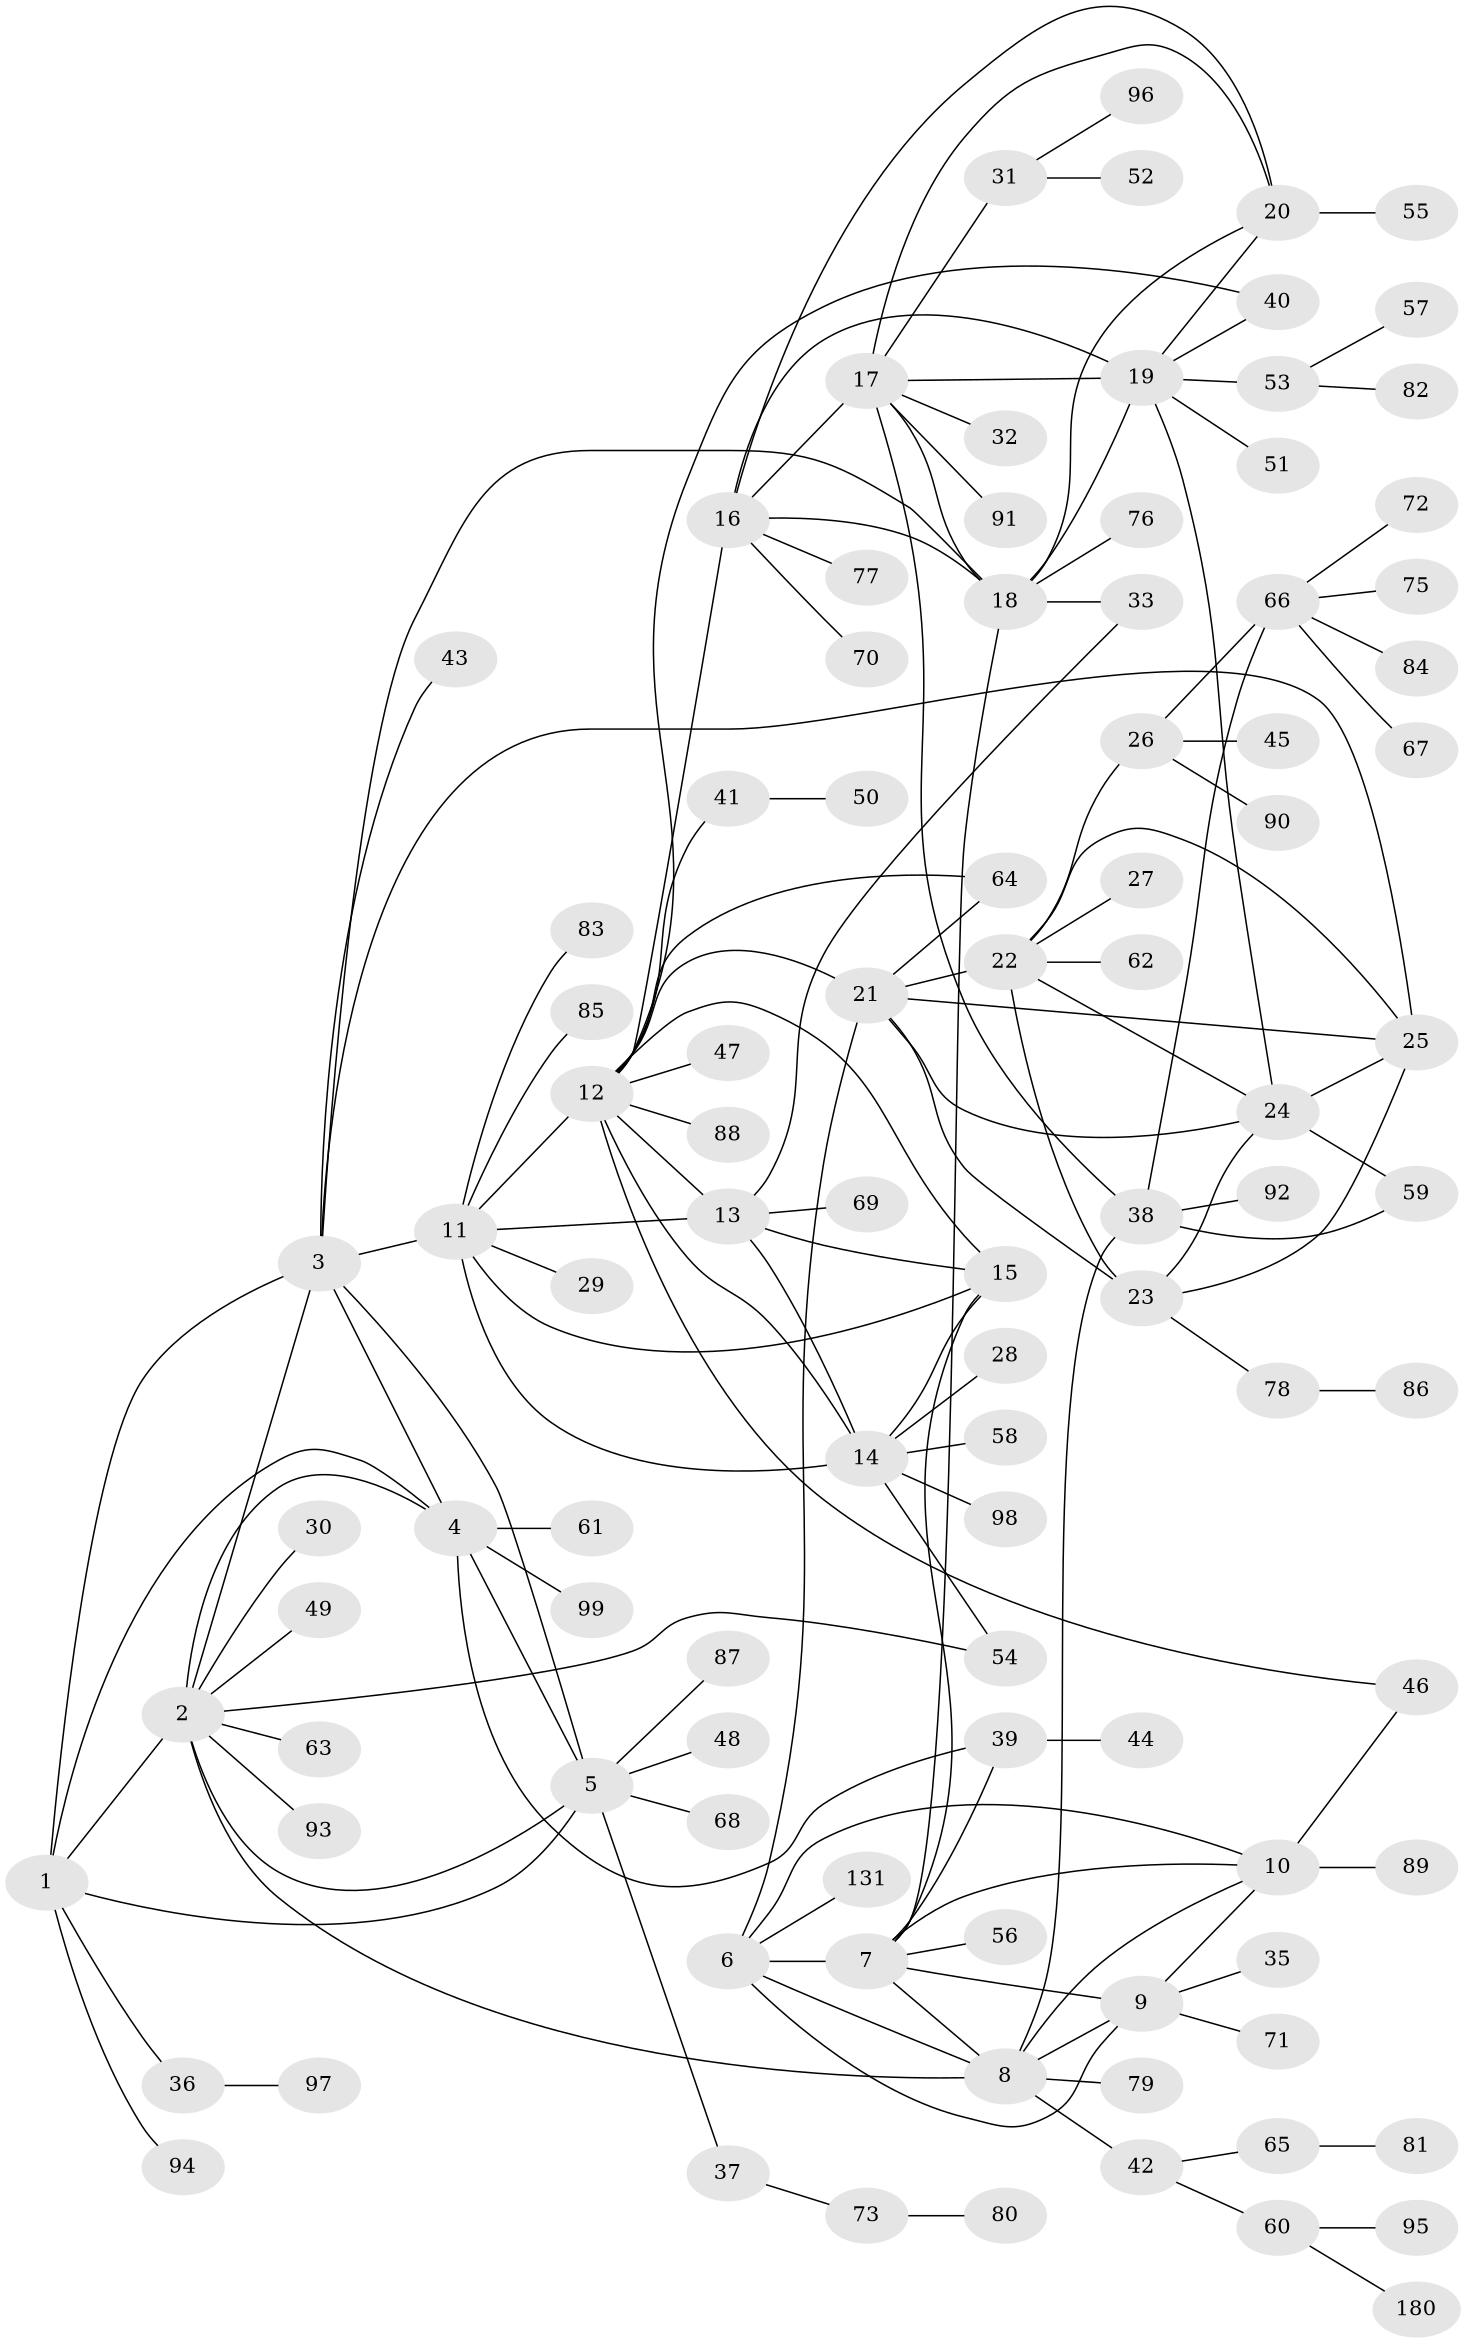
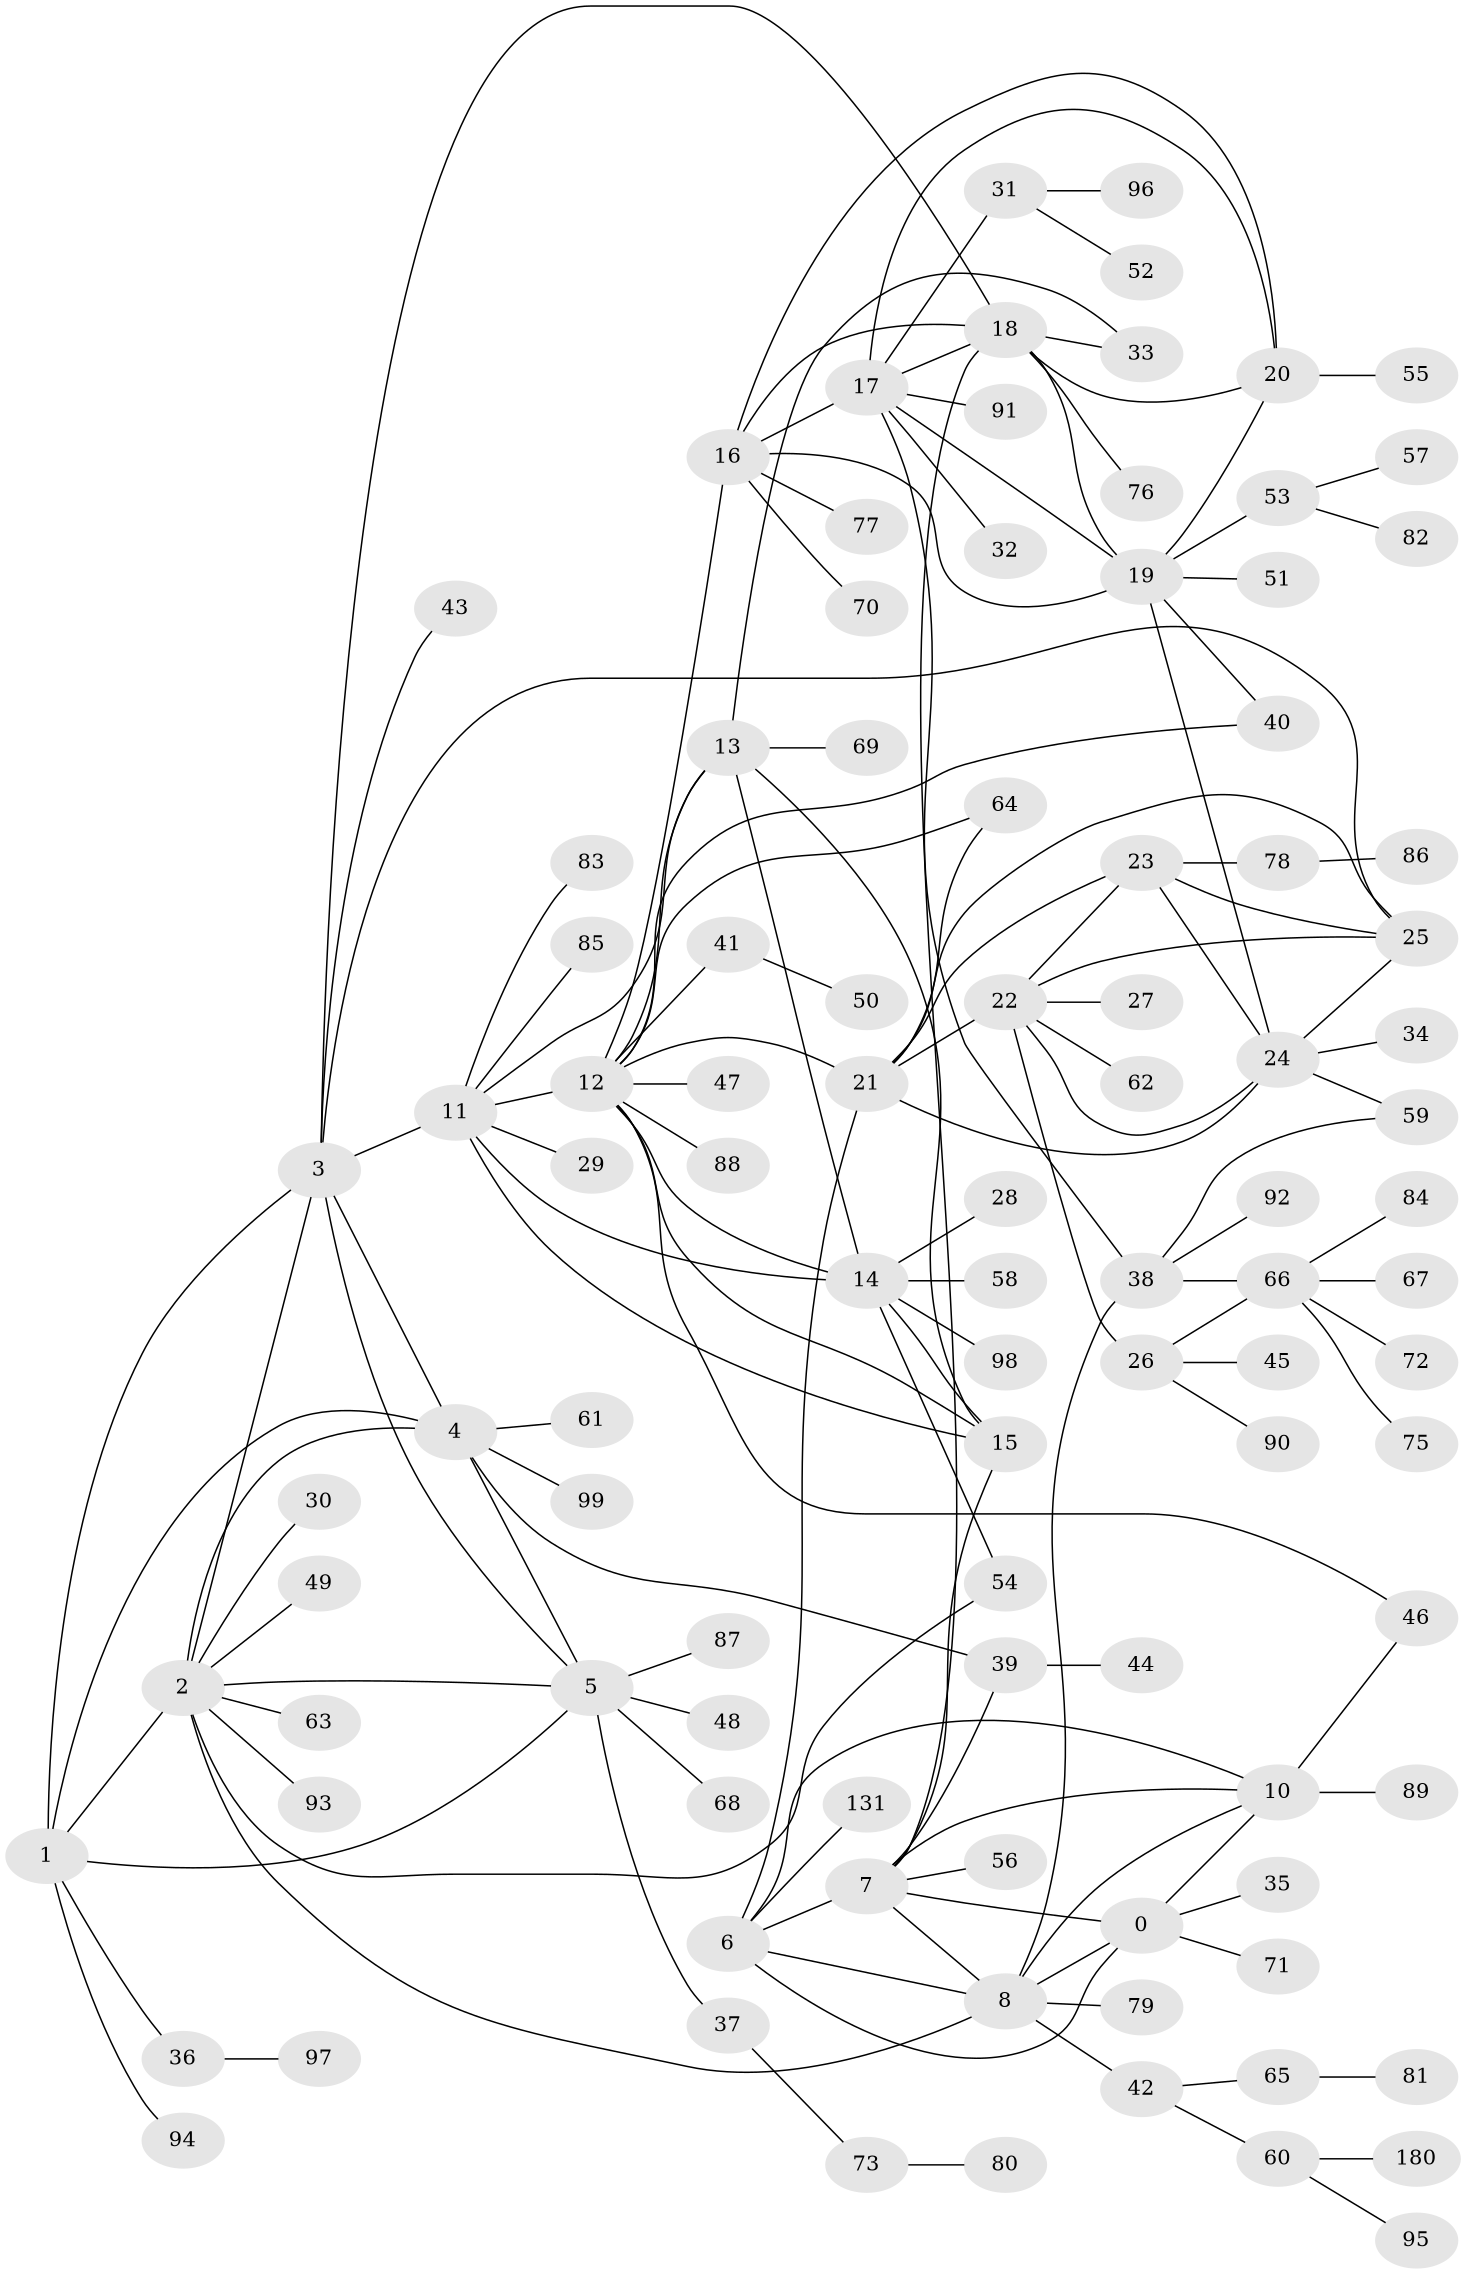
none -> (1417, 1036)
(1142, 2004) -> (1142, 1926)
